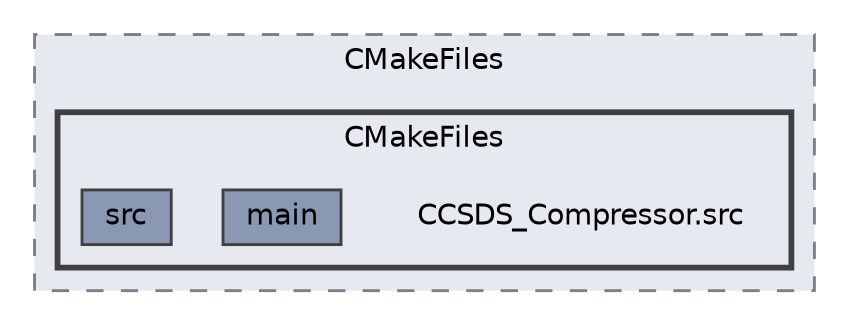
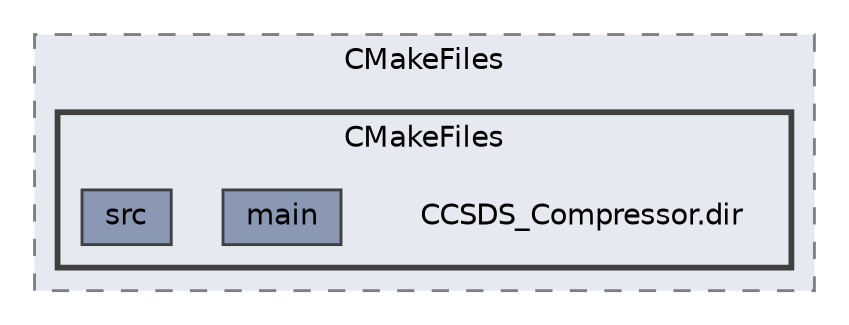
(581, 217) -> (581, 217)
